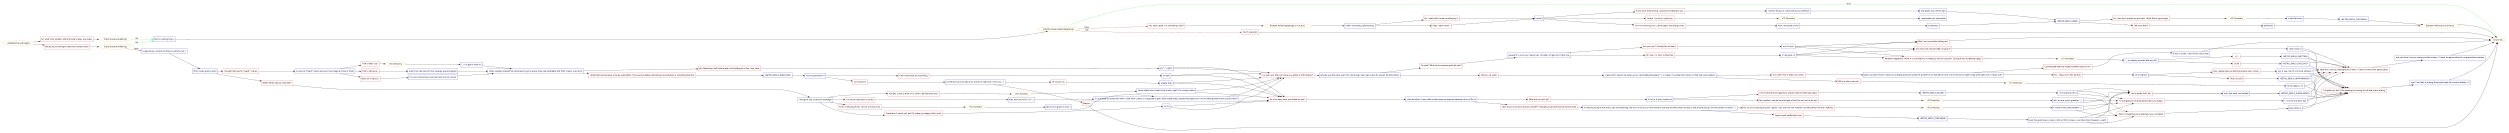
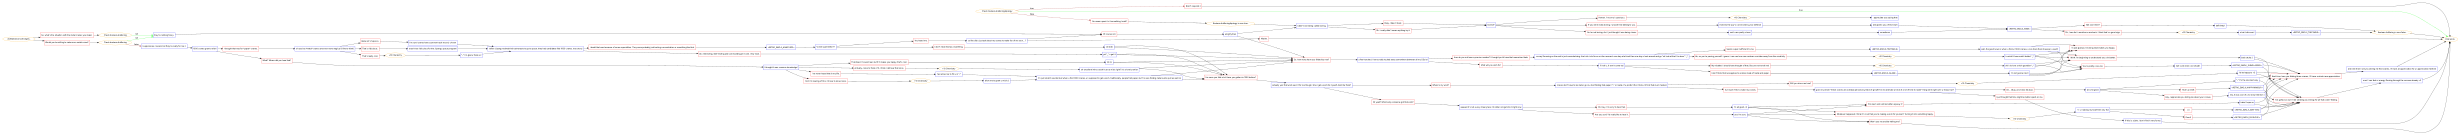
(611, 39) -> (638, 34)
(1216, 81) -> (1266, 31)
(2223, 101) -> (2167, 85)
